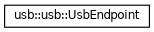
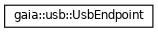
(77, 16) -> (79, 16)
